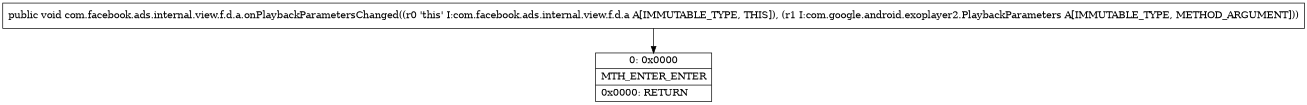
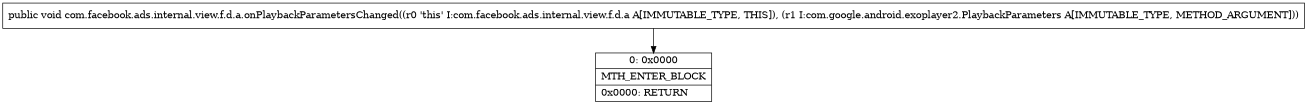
(654, 77) -> (654, 77)
